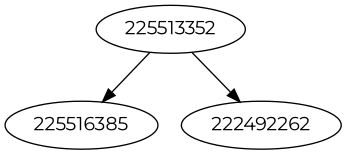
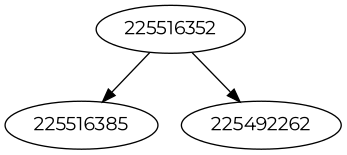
(171, 29) -> (171, 29)
(261, 125) -> (261, 125)
